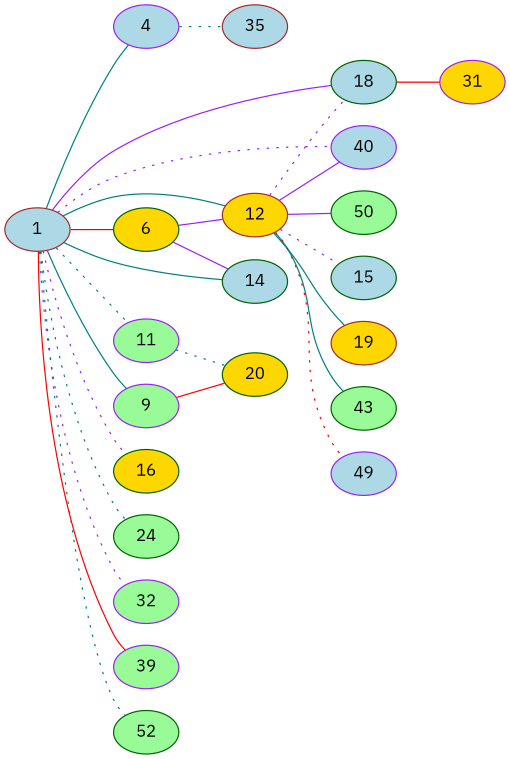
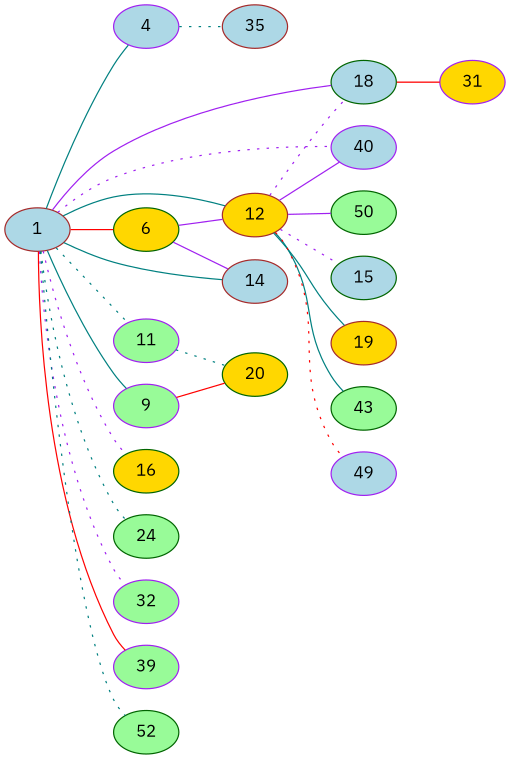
(255, 282) -> (255, 282)
